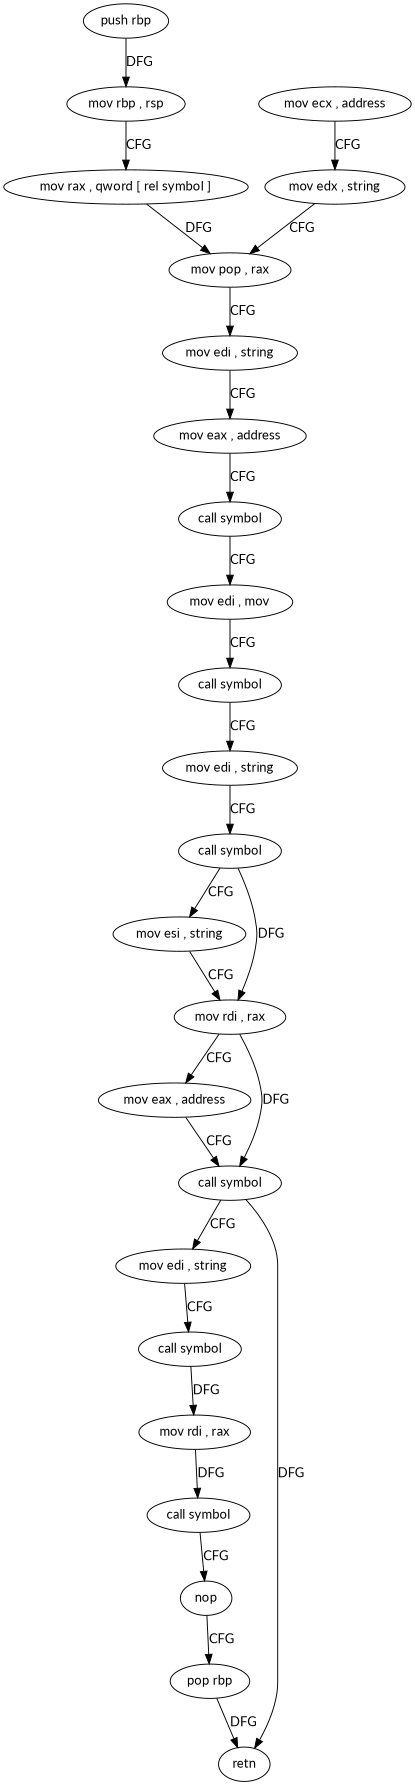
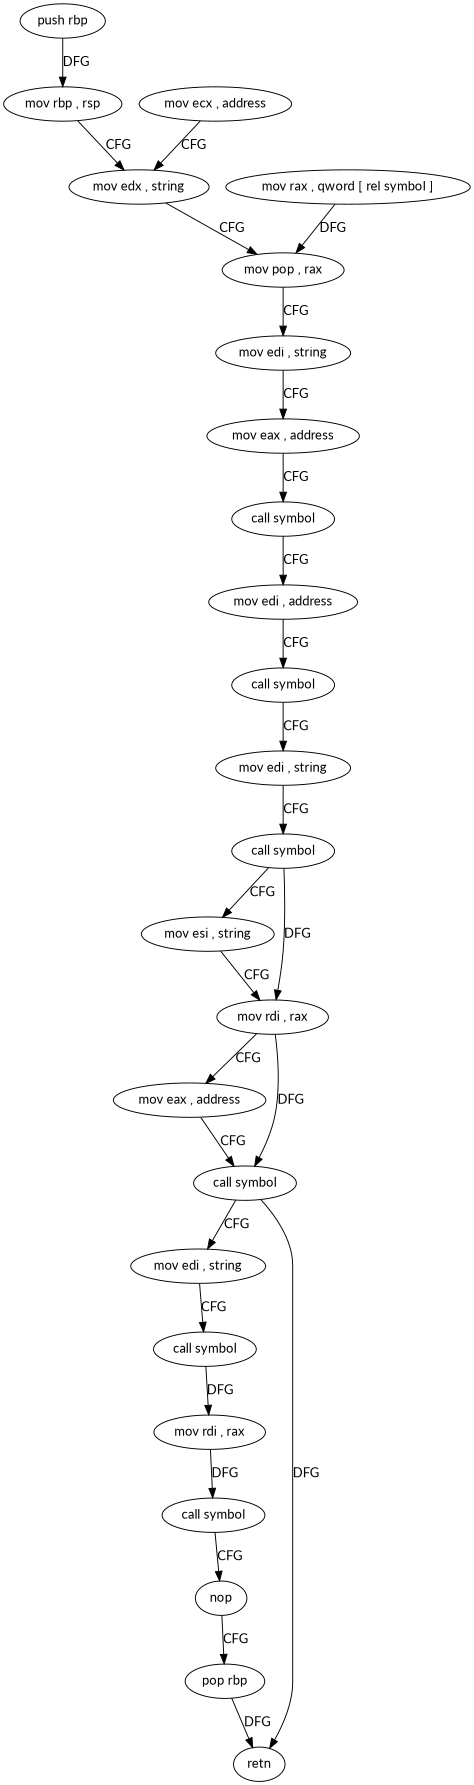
(126, 141) -> (98, 142)
(230, 602) -> (283, 602)
